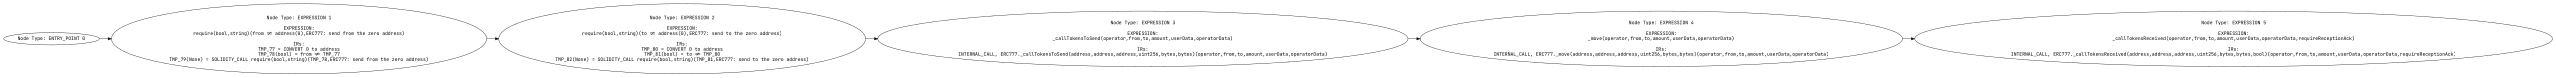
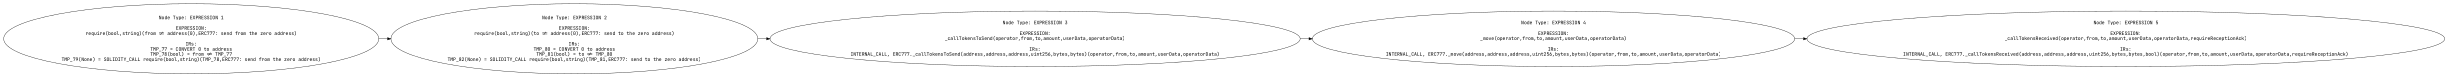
(52, 39) -> none
